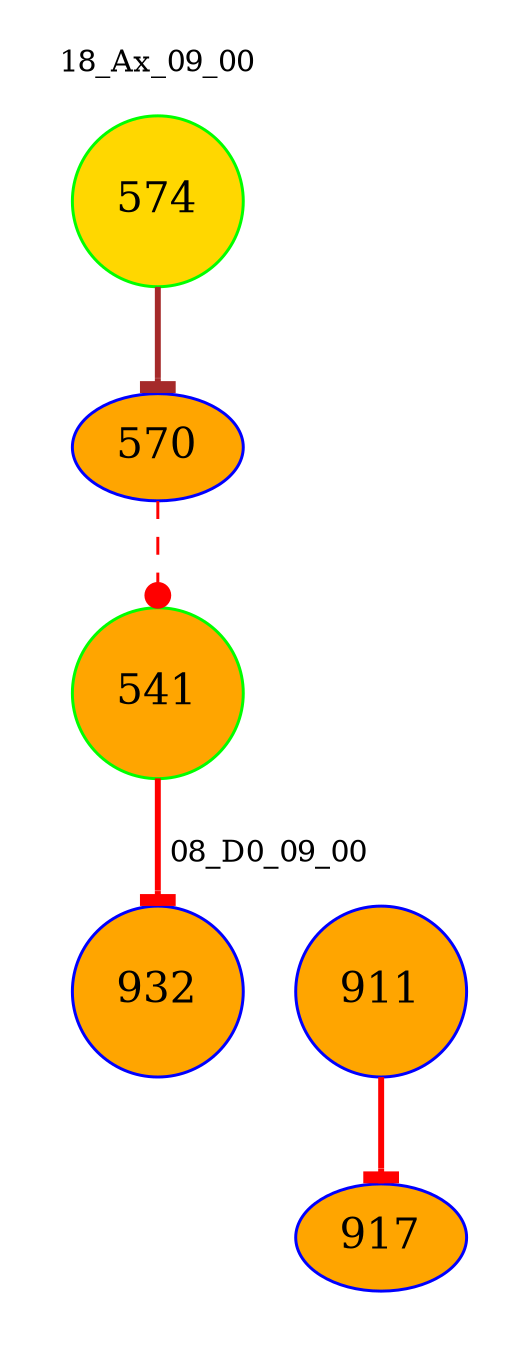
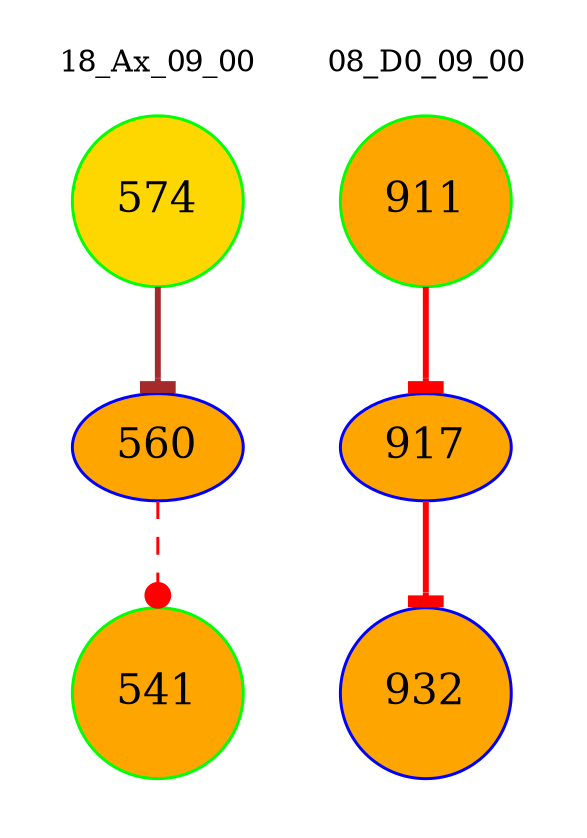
(158, 447) -> (158, 447)
(158, 846) -> (426, 547)
(381, 992) -> (426, 201)
